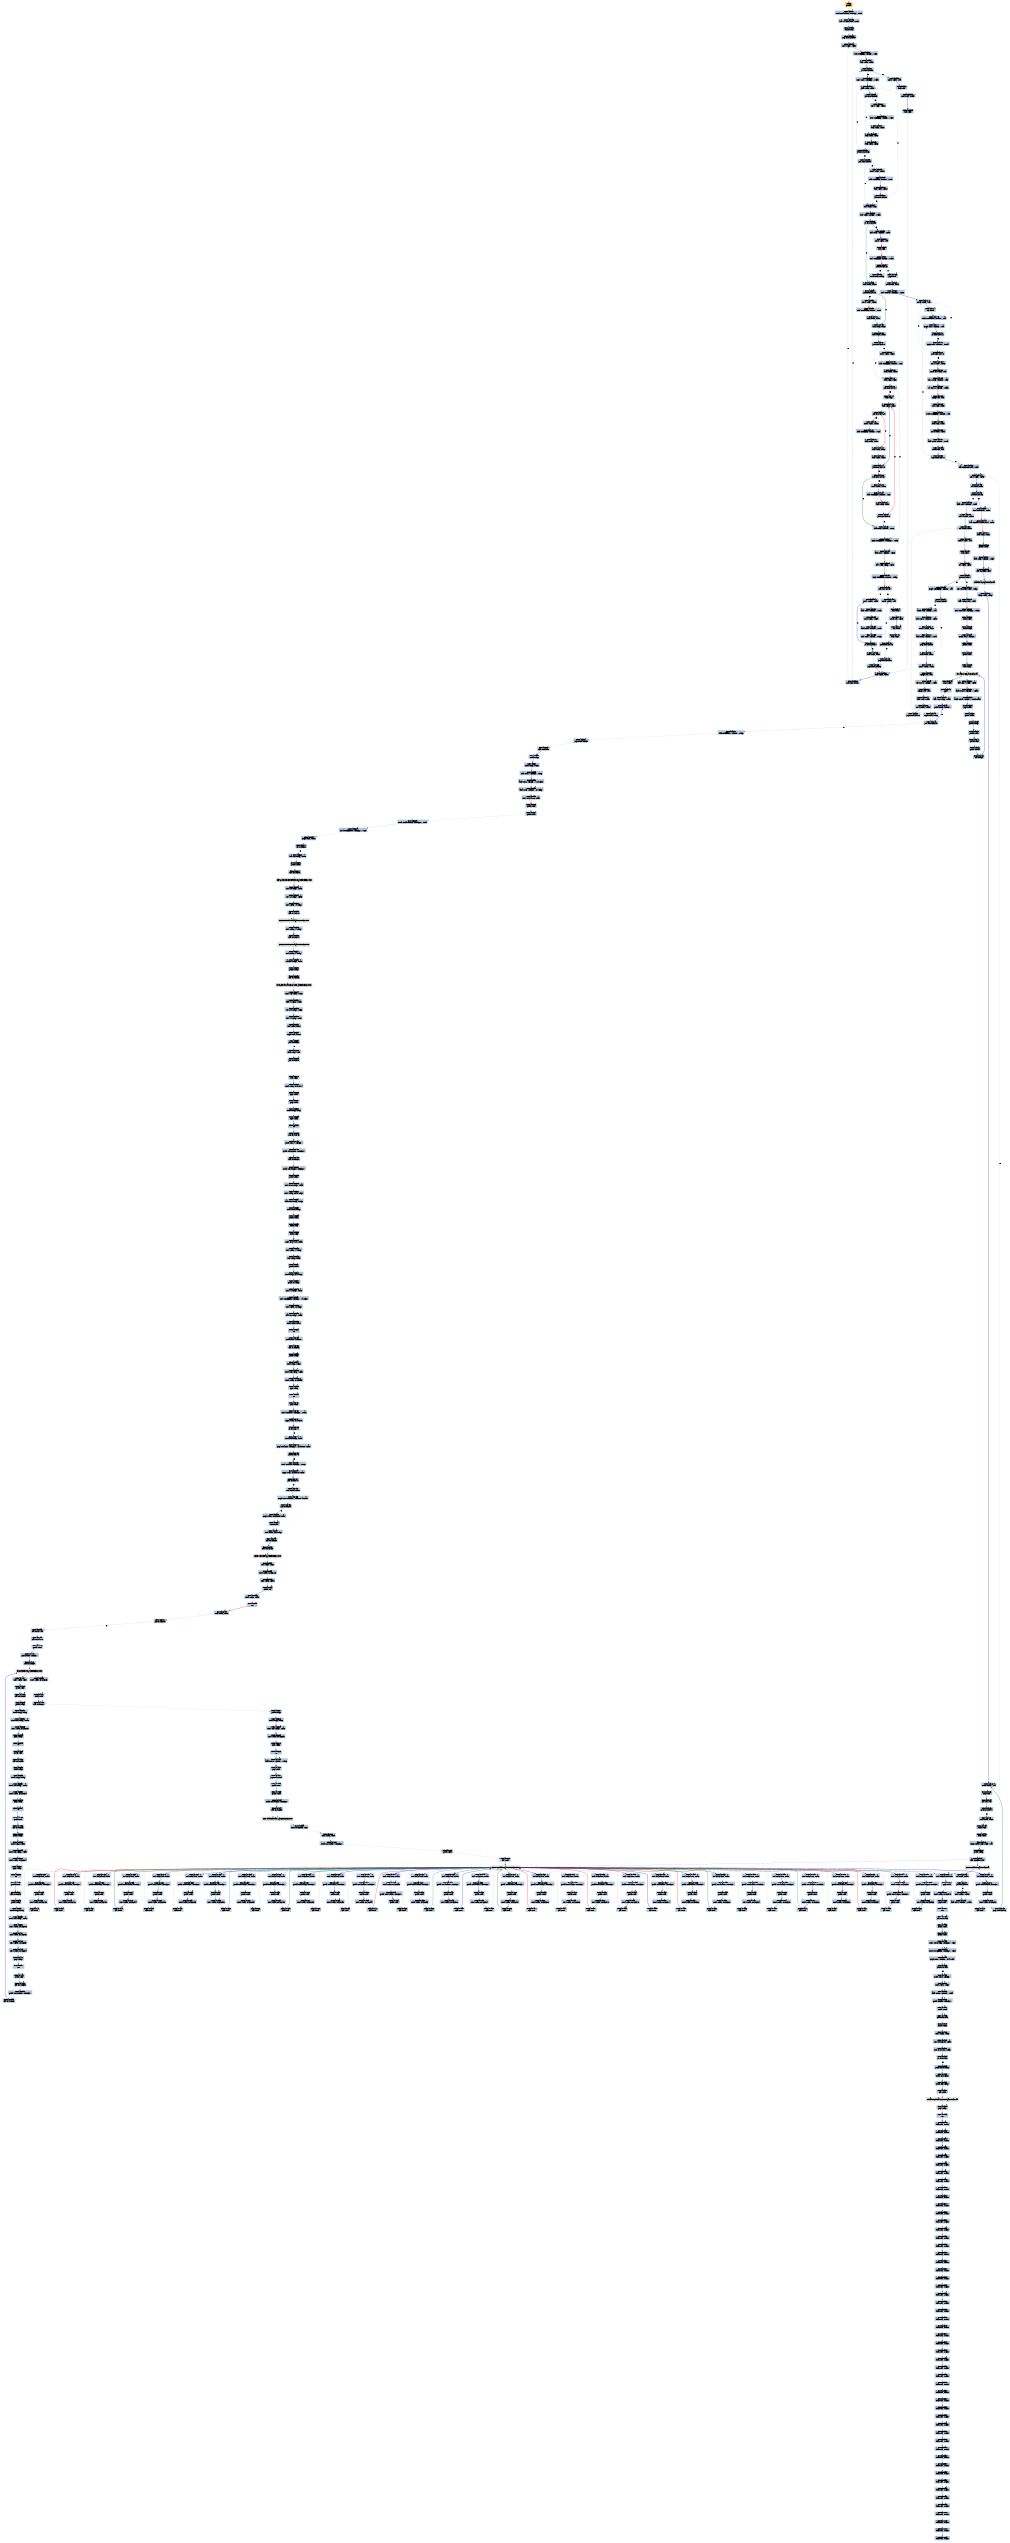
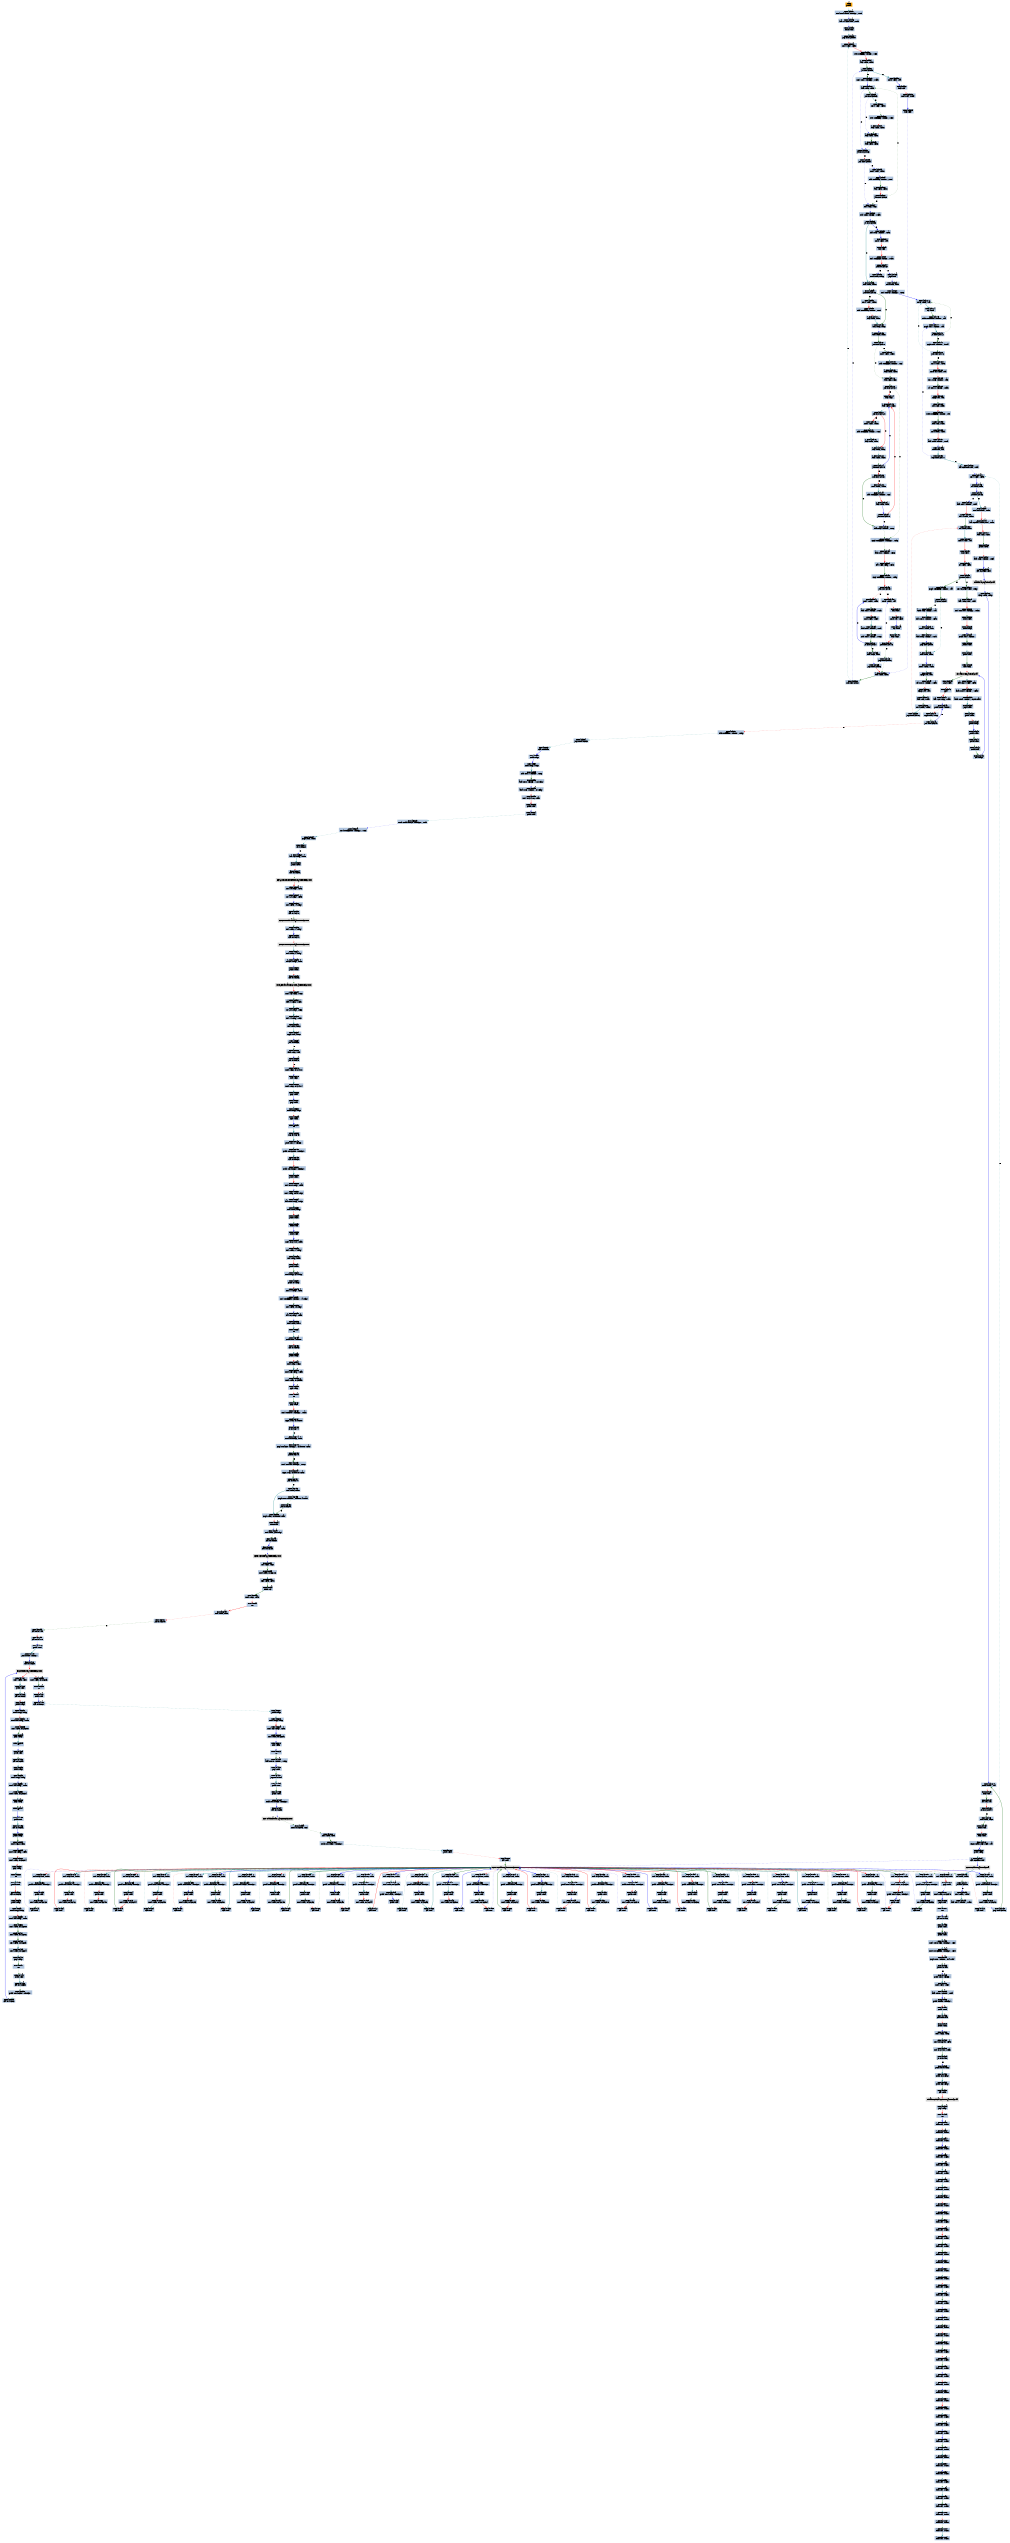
(857, 119) -> (861, 118)
(883, 509) -> (883, 509)
(975, 749) -> (975, 749)
none -> (294, 1069)
(293, 1493) -> (275, 1499)
none -> (39, 1687)
